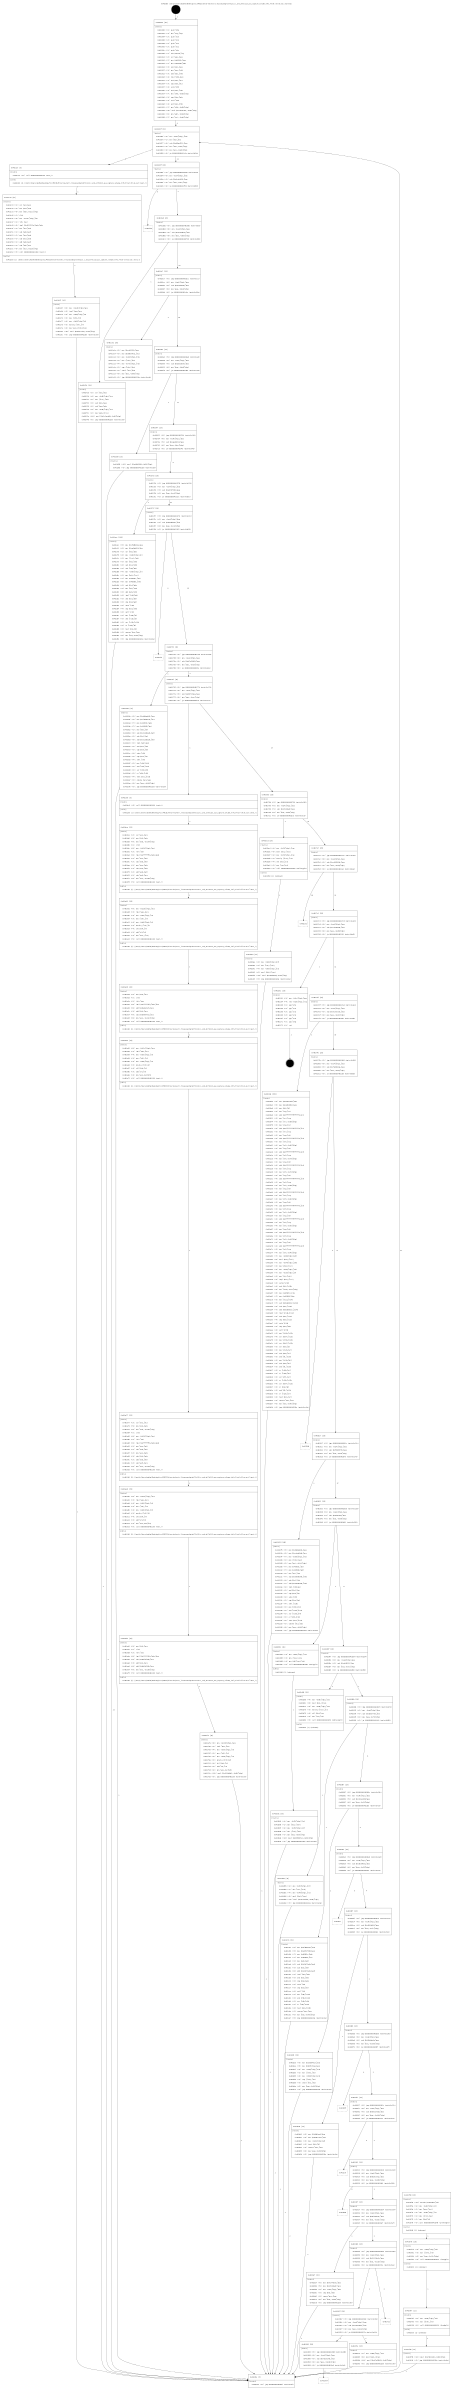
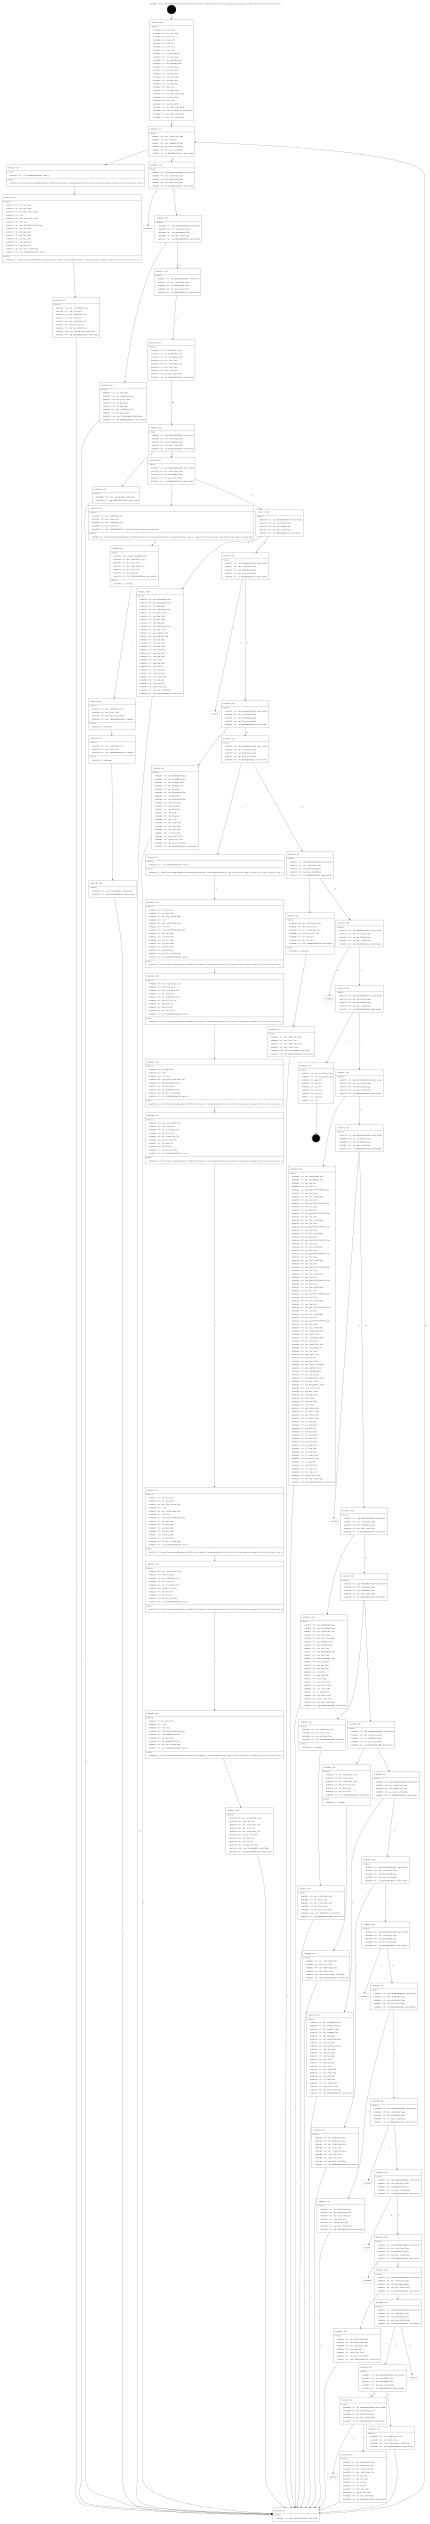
(177, 320) -> (171, 402)
none -> (171, 523)
none -> (363, 2477)
